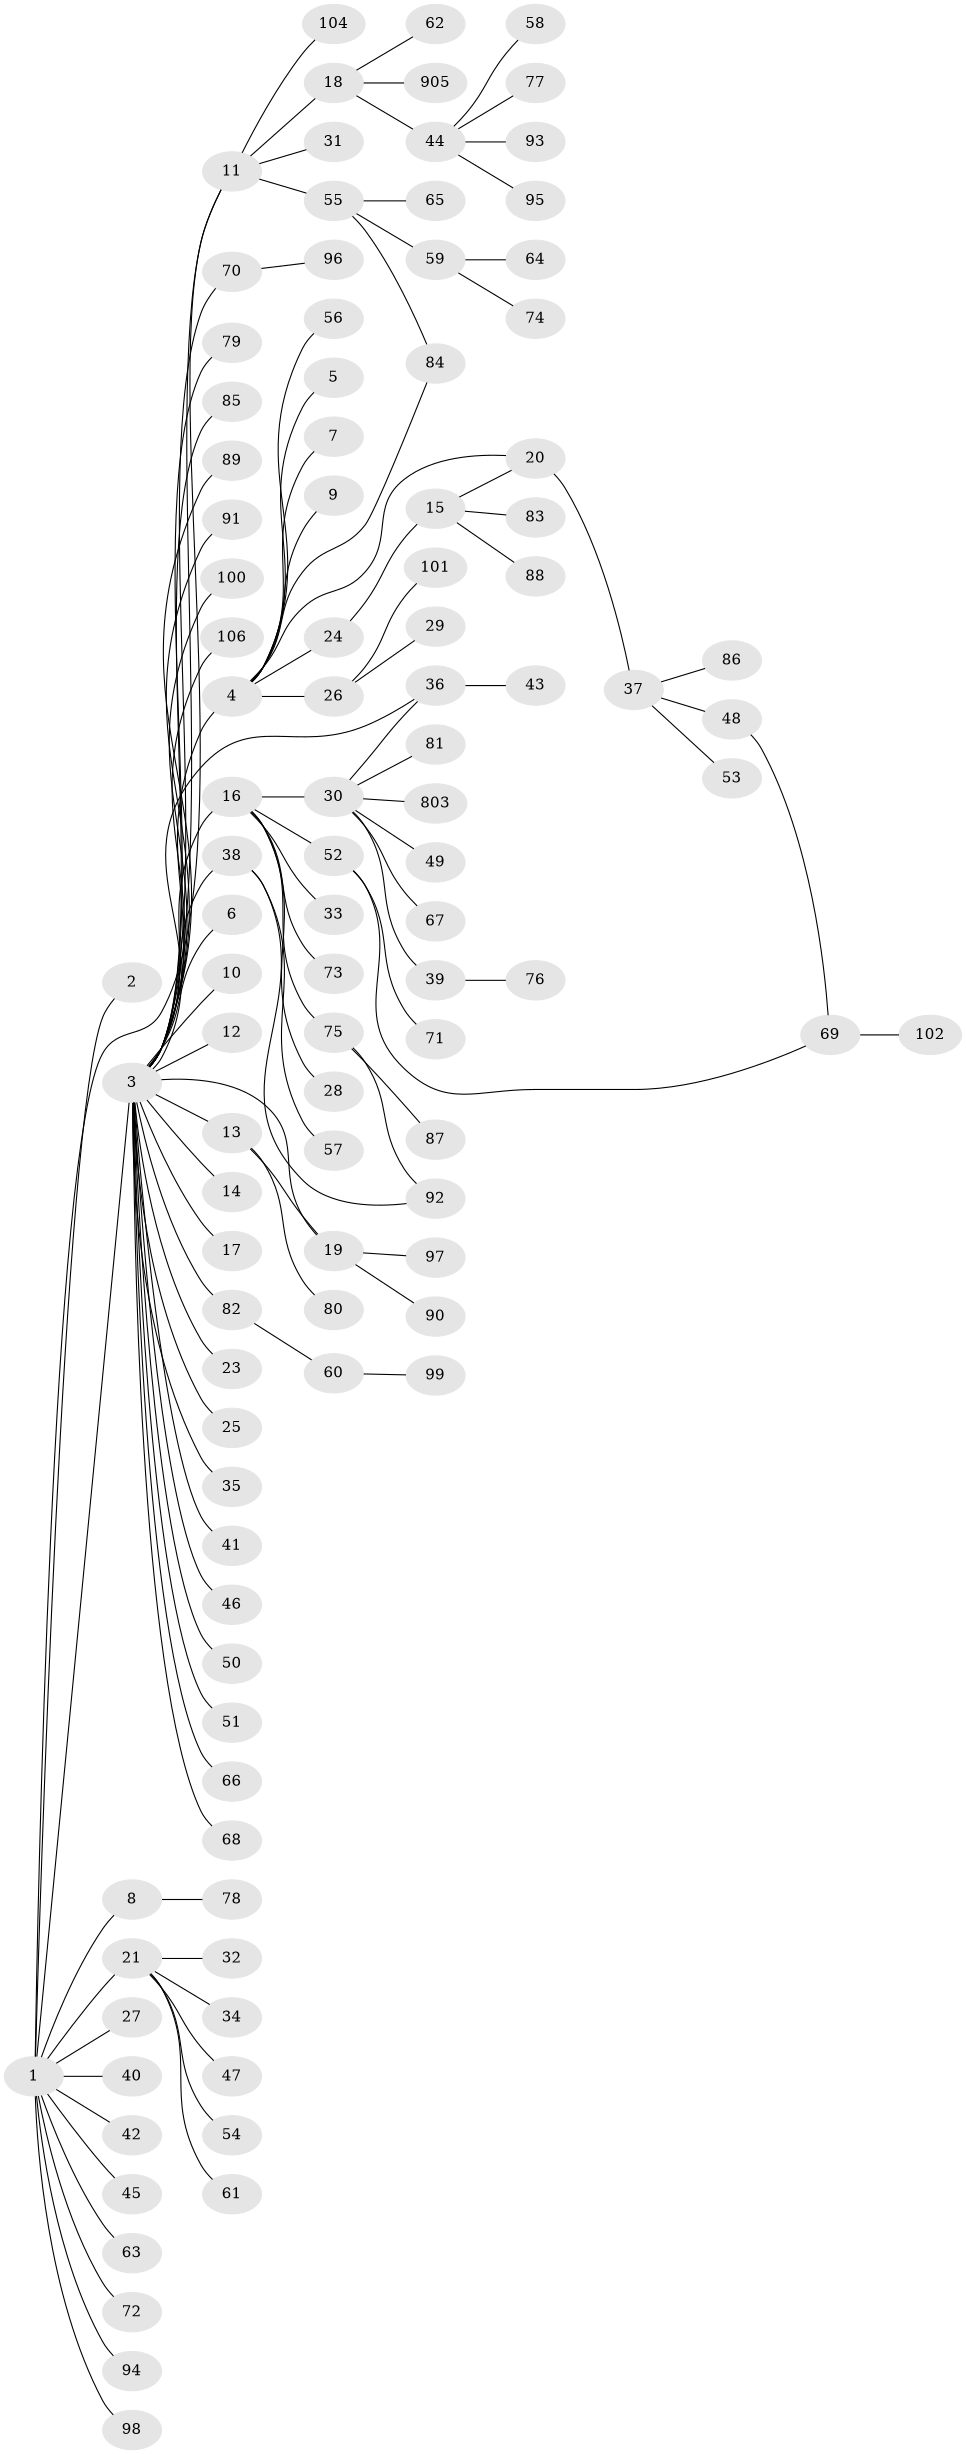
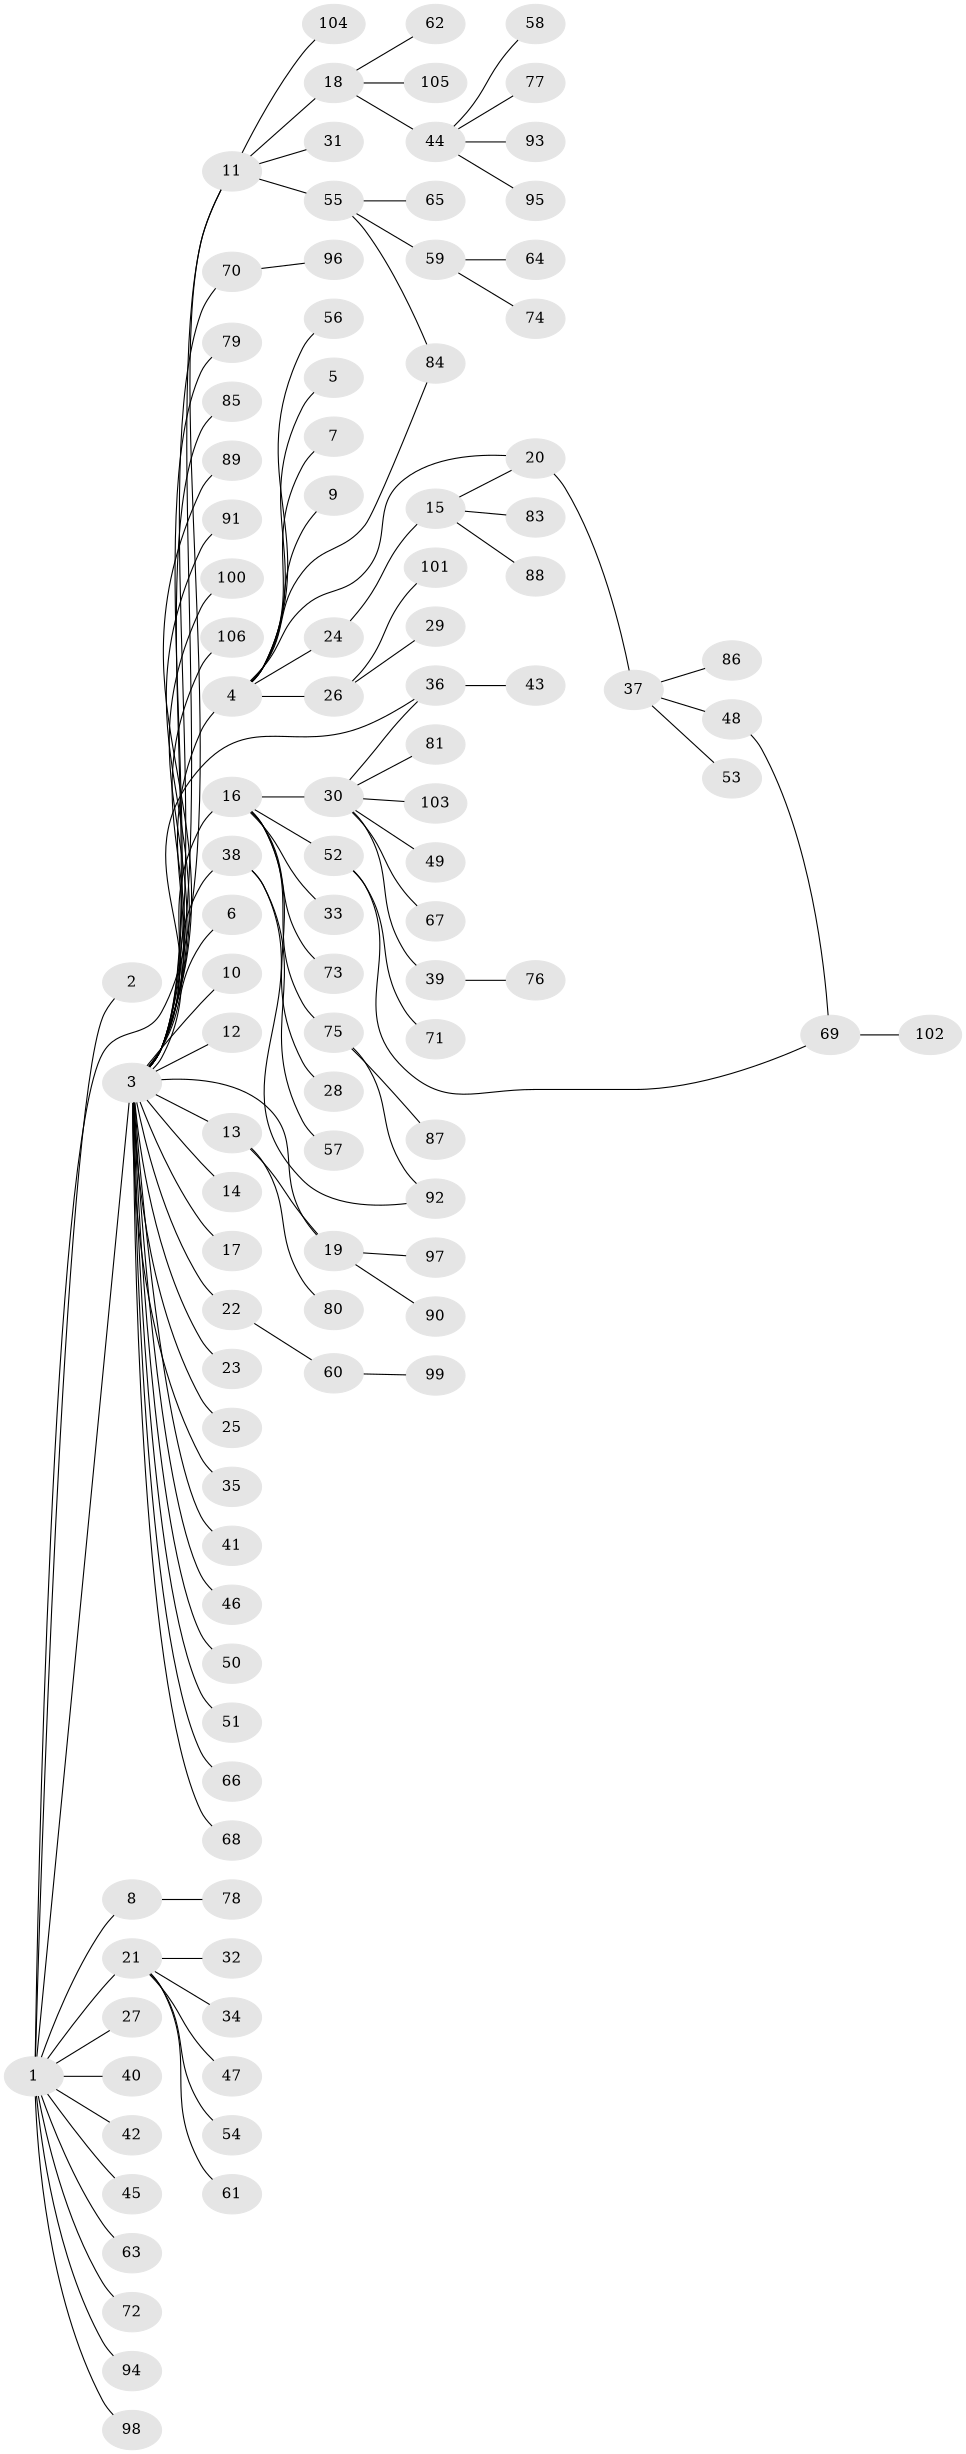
(436, 83) -> (436, 83)
(436, 803) -> (436, 803)
(232, 1310) -> (232, 1310)
